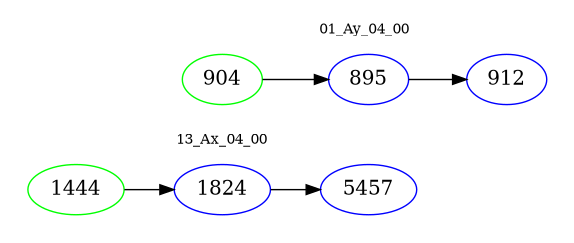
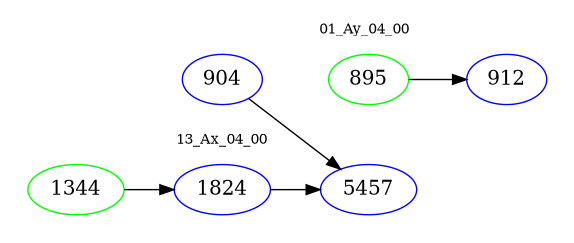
(222, 79) -> (222, 79)
(288, 79) -> (297, 136)
(369, 79) -> (369, 79)
(76, 190) -> (76, 190)
